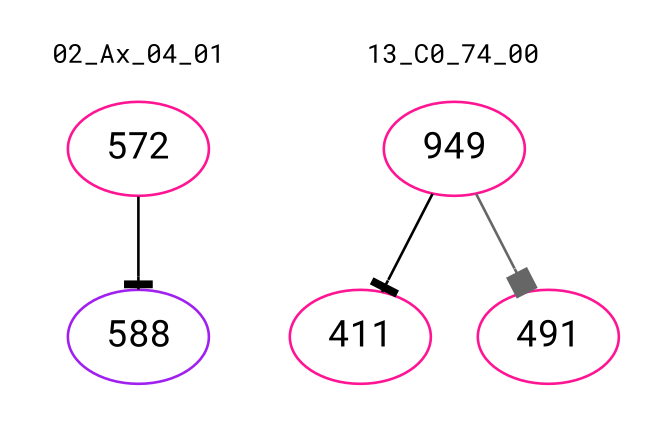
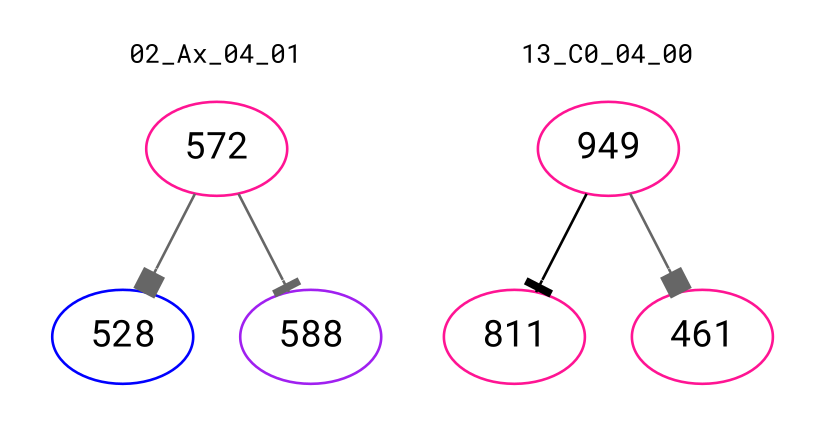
(454, 56) -> (608, 56)
(138, 237) -> (261, 237)
none -> (123, 337)
(360, 337) -> (514, 337)
(548, 337) -> (702, 337)
